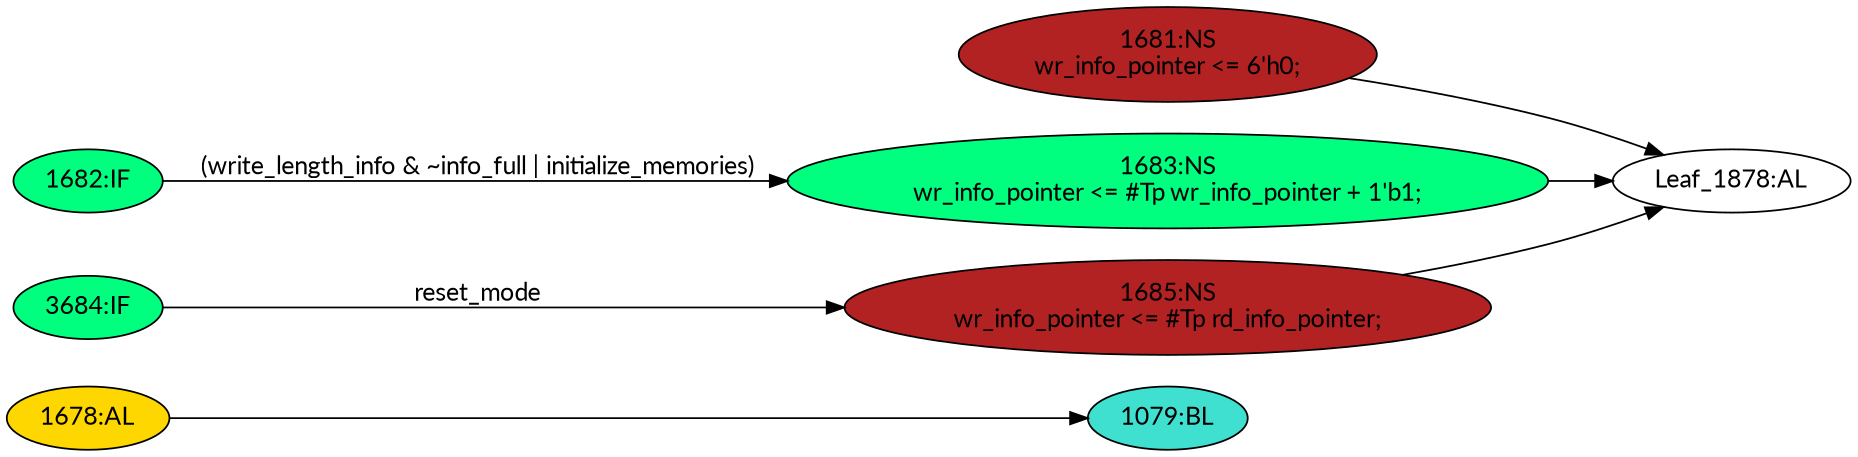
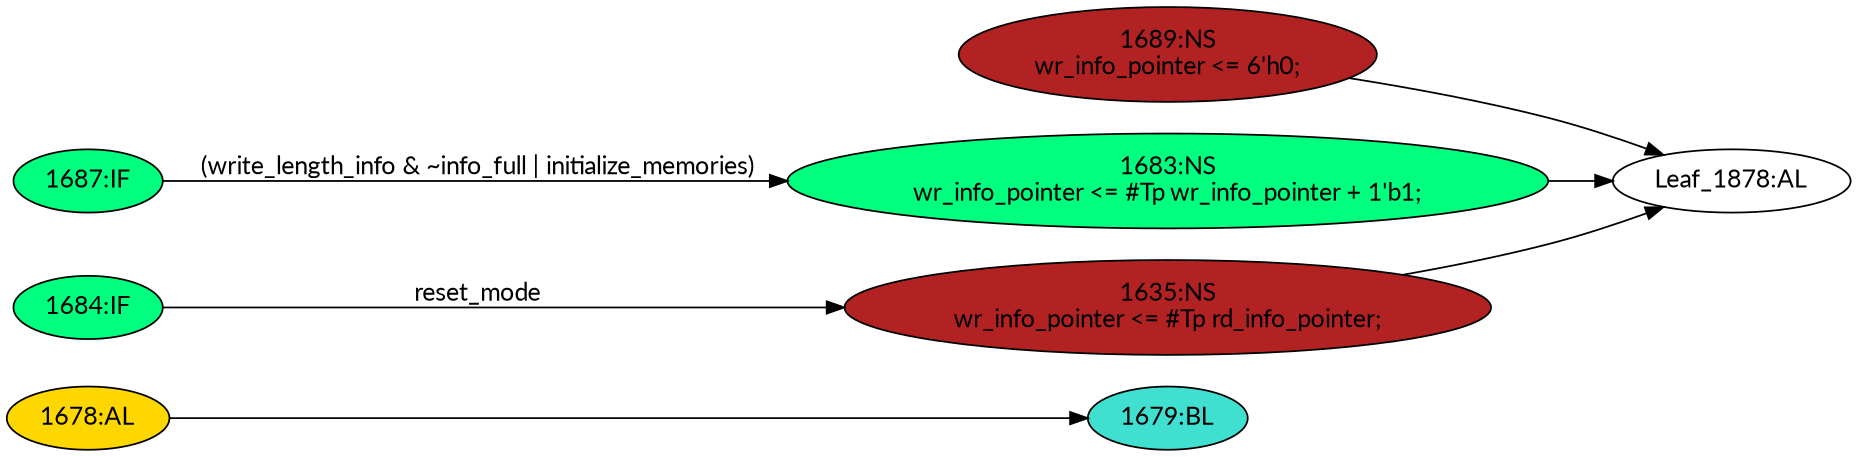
(1168, 54) -> (1168, 54)
(88, 181) -> (88, 181)
(88, 307) -> (88, 307)
(1168, 307) -> (1168, 307)
(1168, 418) -> (1168, 418)
